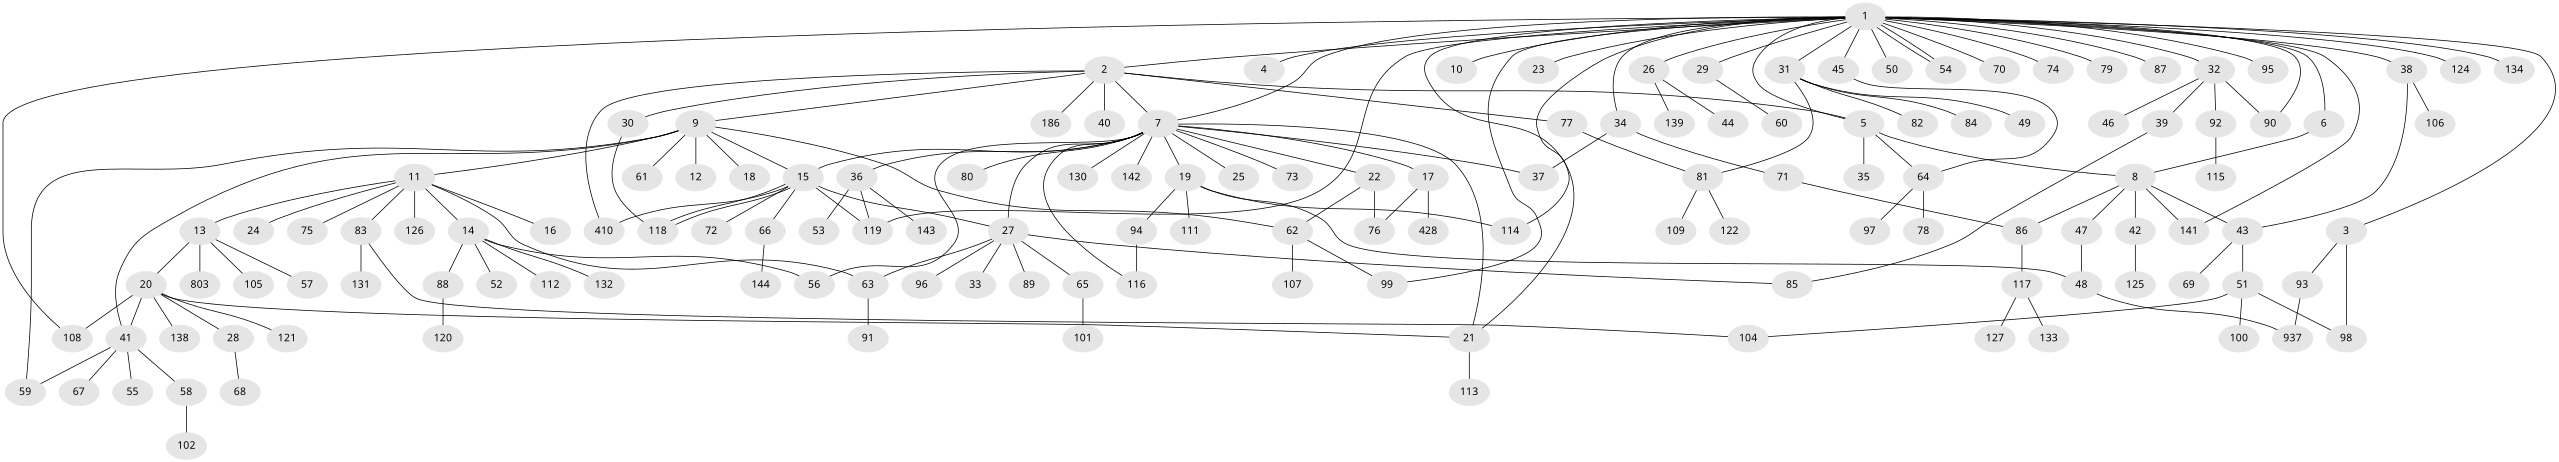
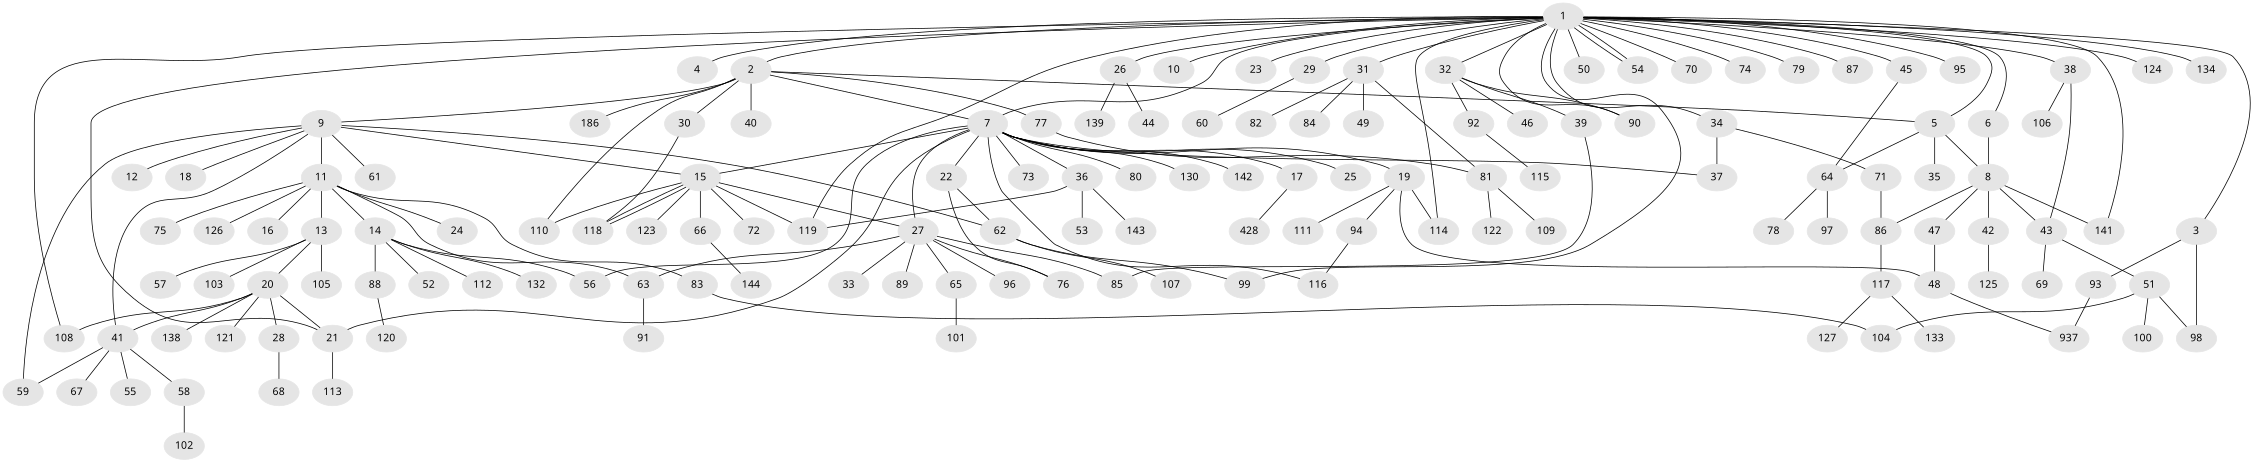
(1401, 204) -> (974, 253)
(604, 231) -> (539, 231)
none -> (647, 231)
(200, 285) -> (214, 285)
(361, 285) -> none
